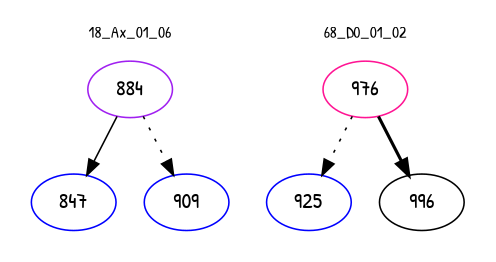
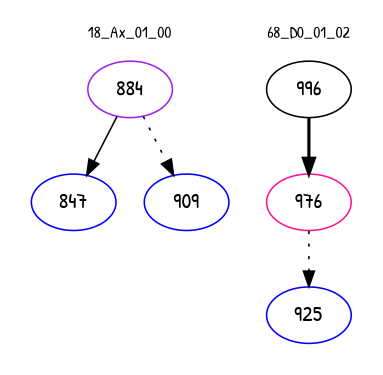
(130, 34) -> (130, 34)
(390, 139) -> (309, 138)
